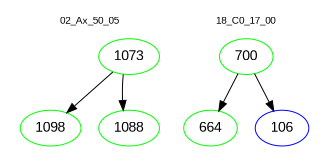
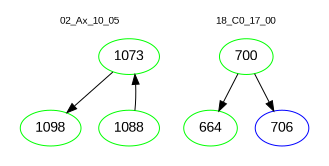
(90, 21) -> (90, 21)
(122, 87) -> (136, 98)
(282, 128) -> (282, 128)
